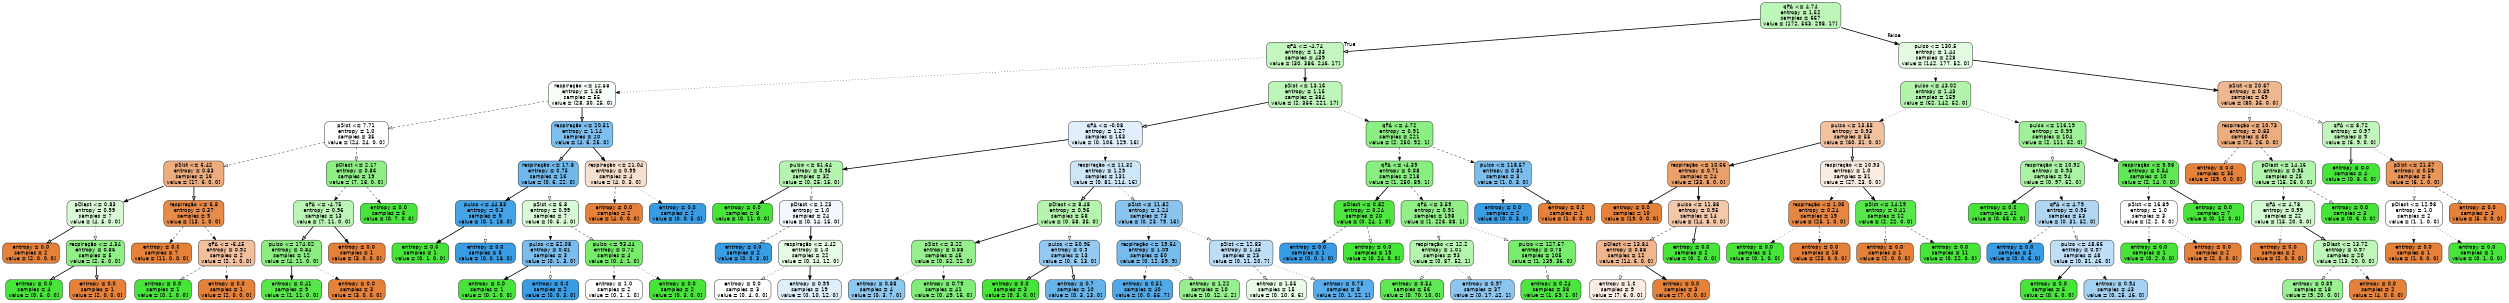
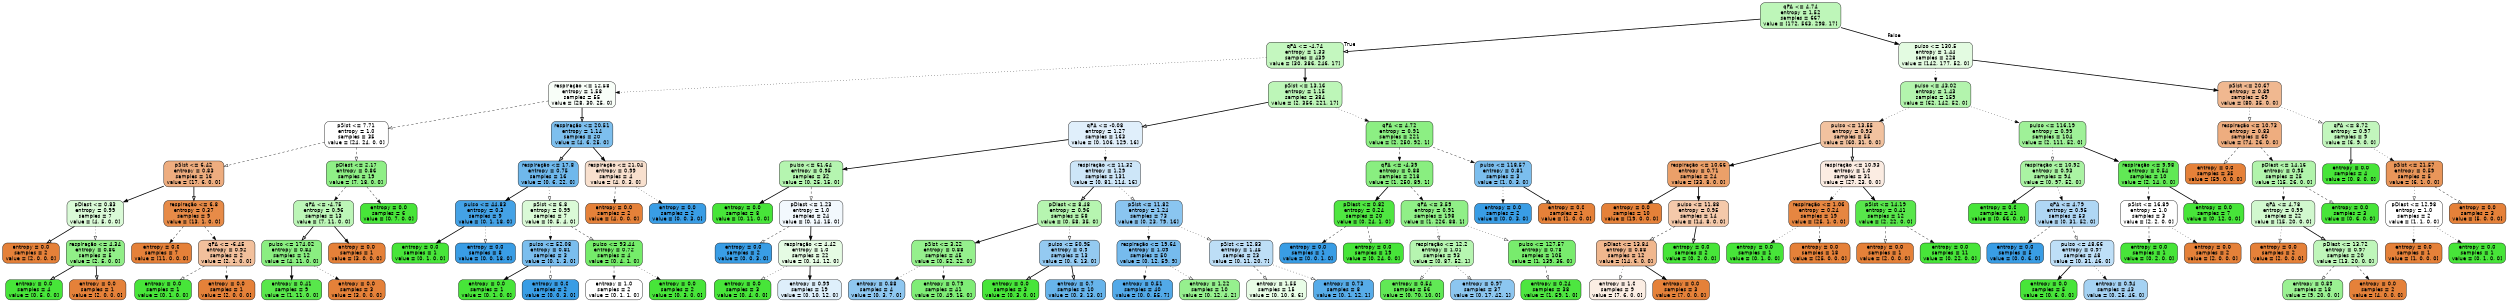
(743, 290) -> (743, 290)
